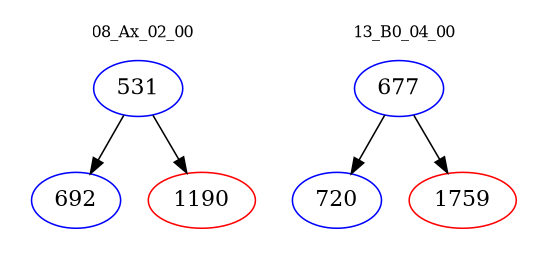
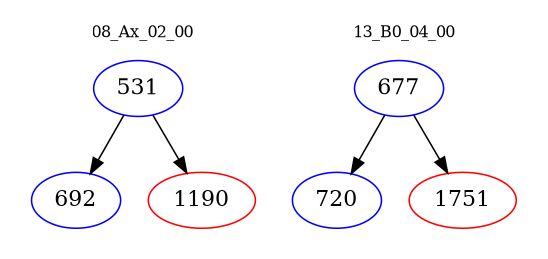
(463, 200) -> (463, 200)
